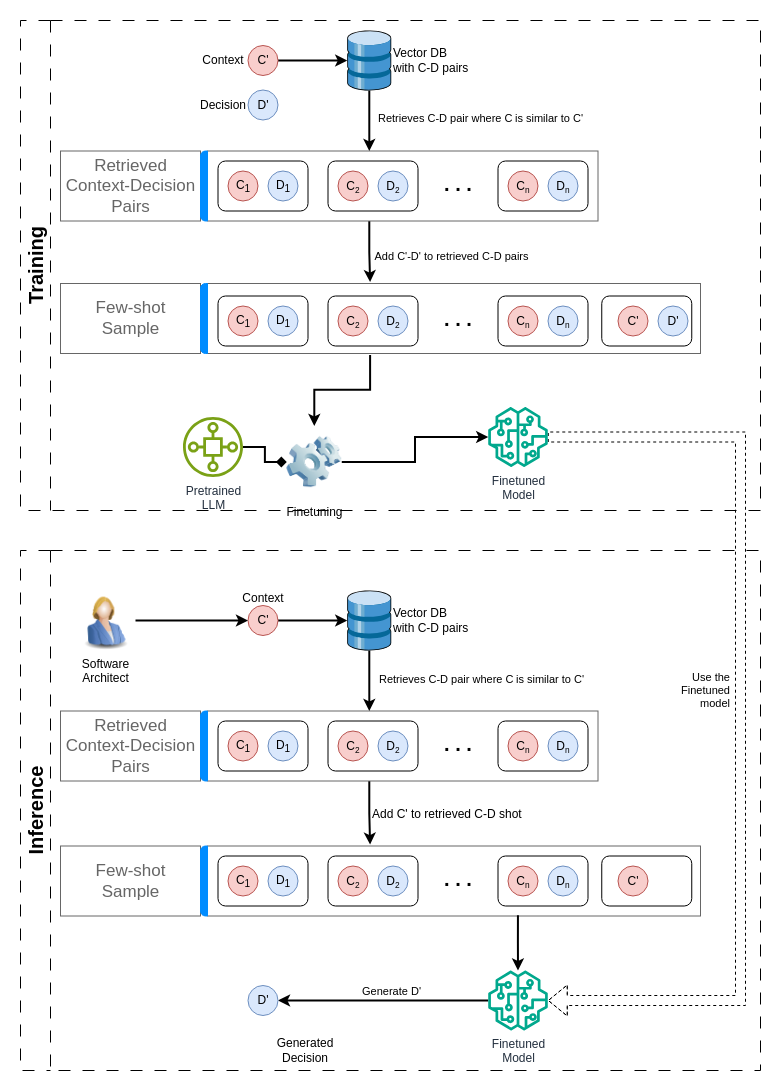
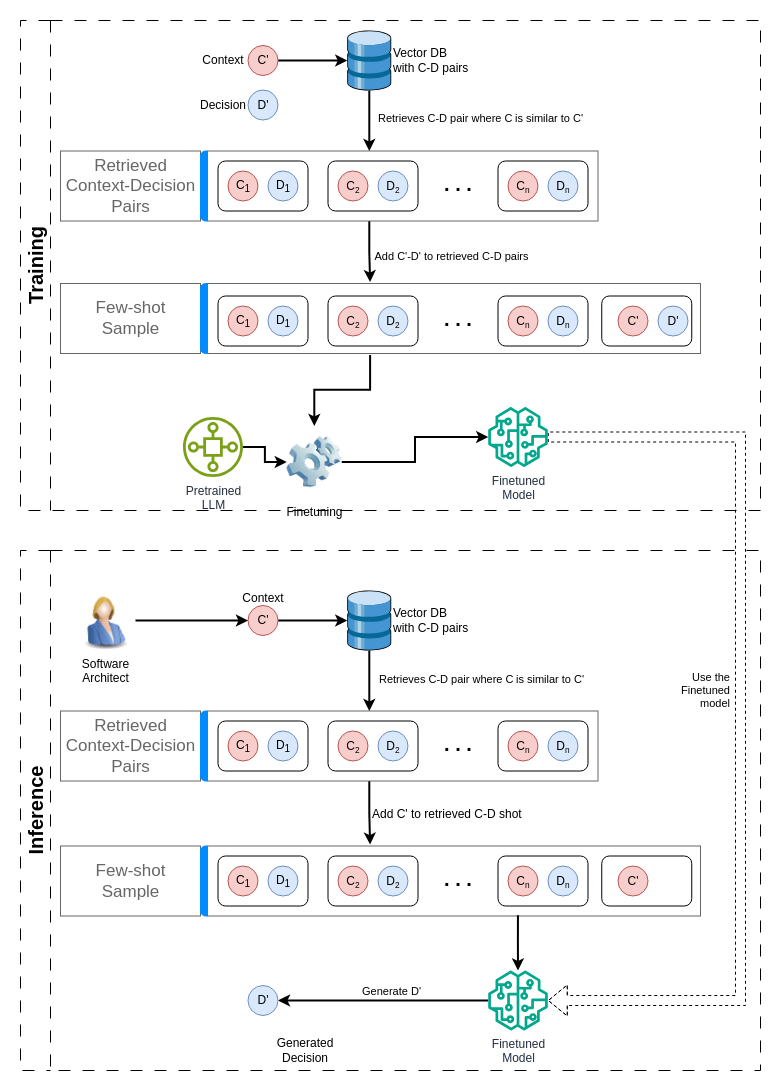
(275, 462) -> (276, 462)
